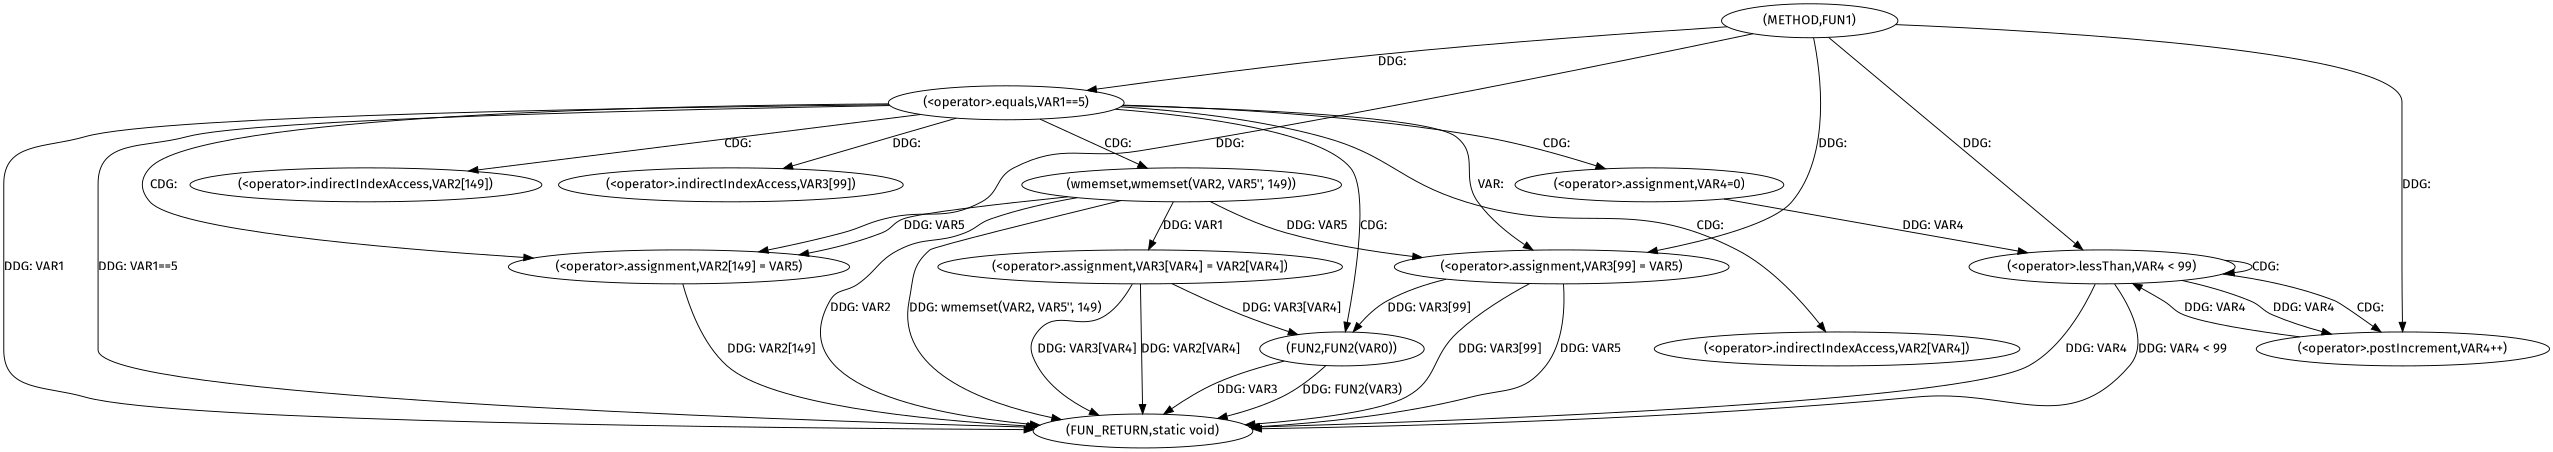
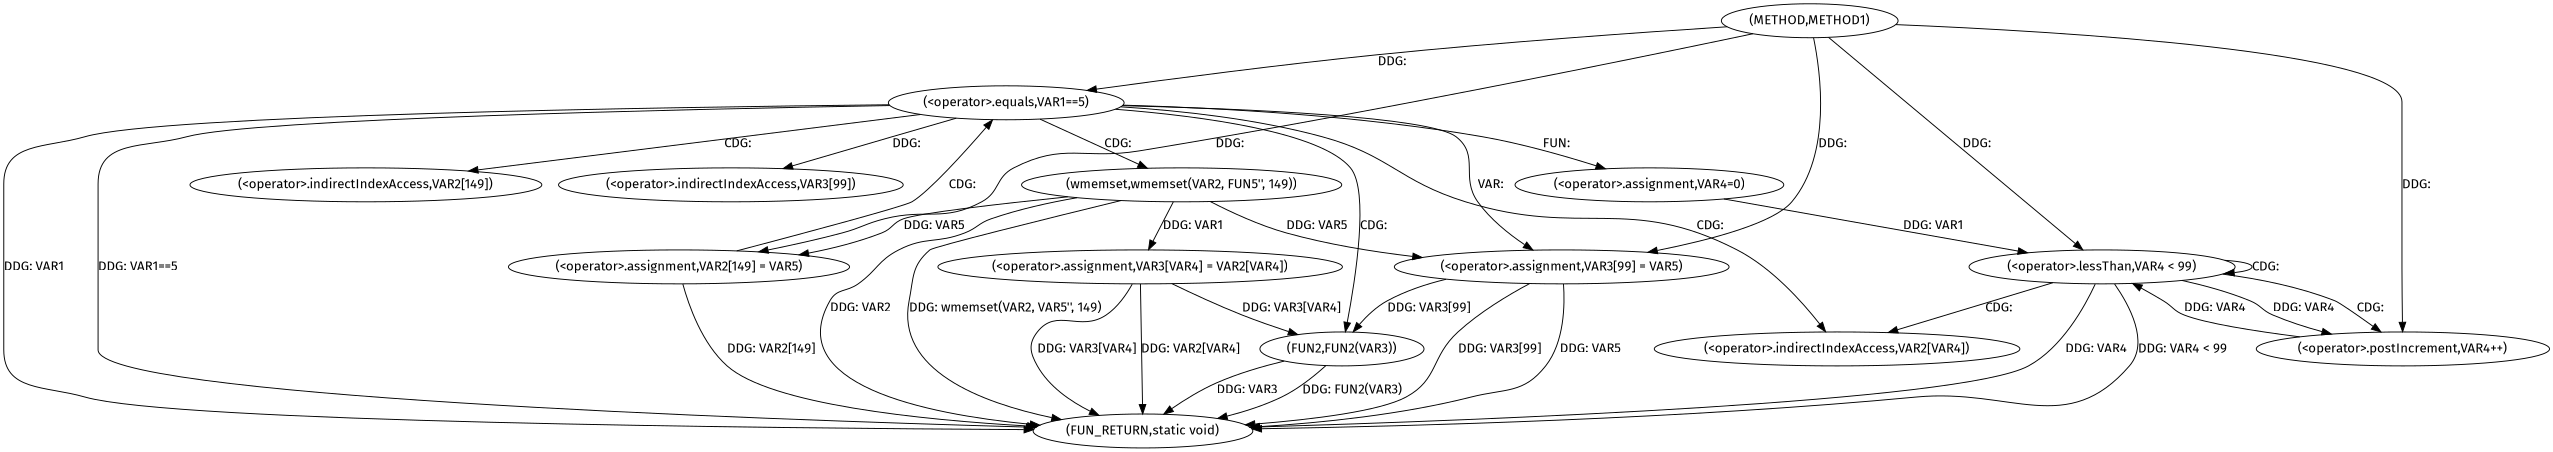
(1810, 21) -> (1810, 21)
(279, 133) -> (876, 213)
(1558, 144) -> (1558, 144)
(1182, 185) -> (1182, 185)
(1933, 226) -> (1933, 226)
none -> (1975, 306)
(1342, 349) -> (1342, 349)
